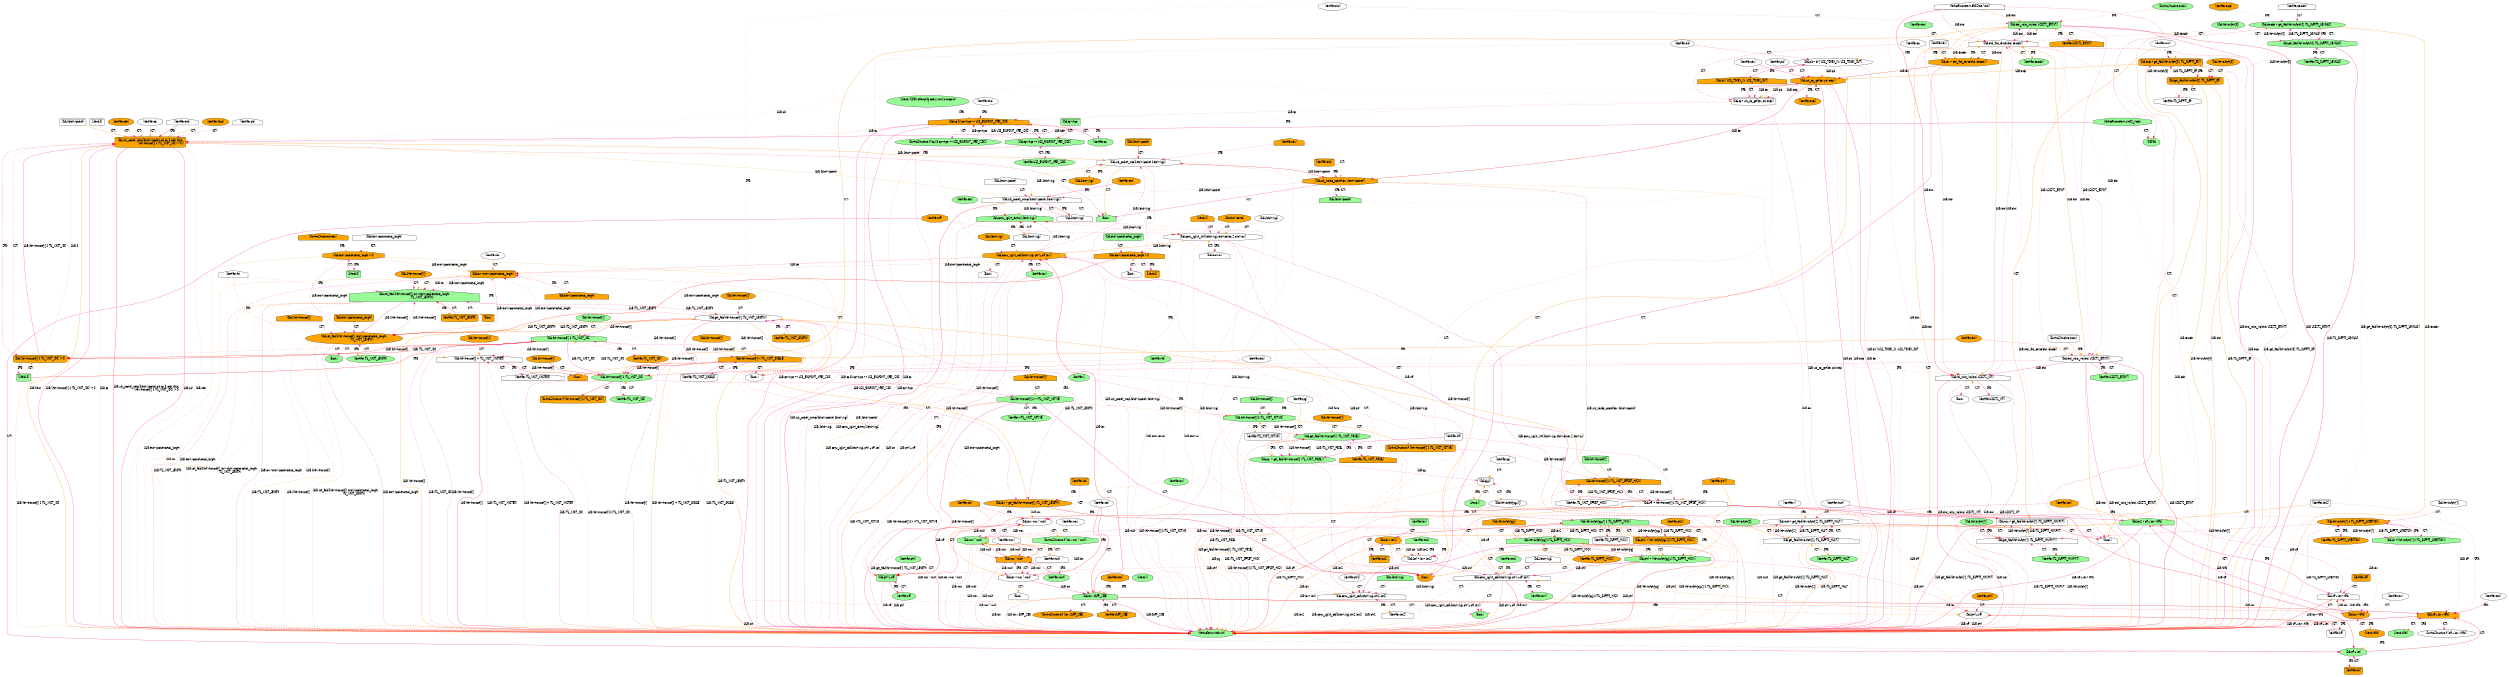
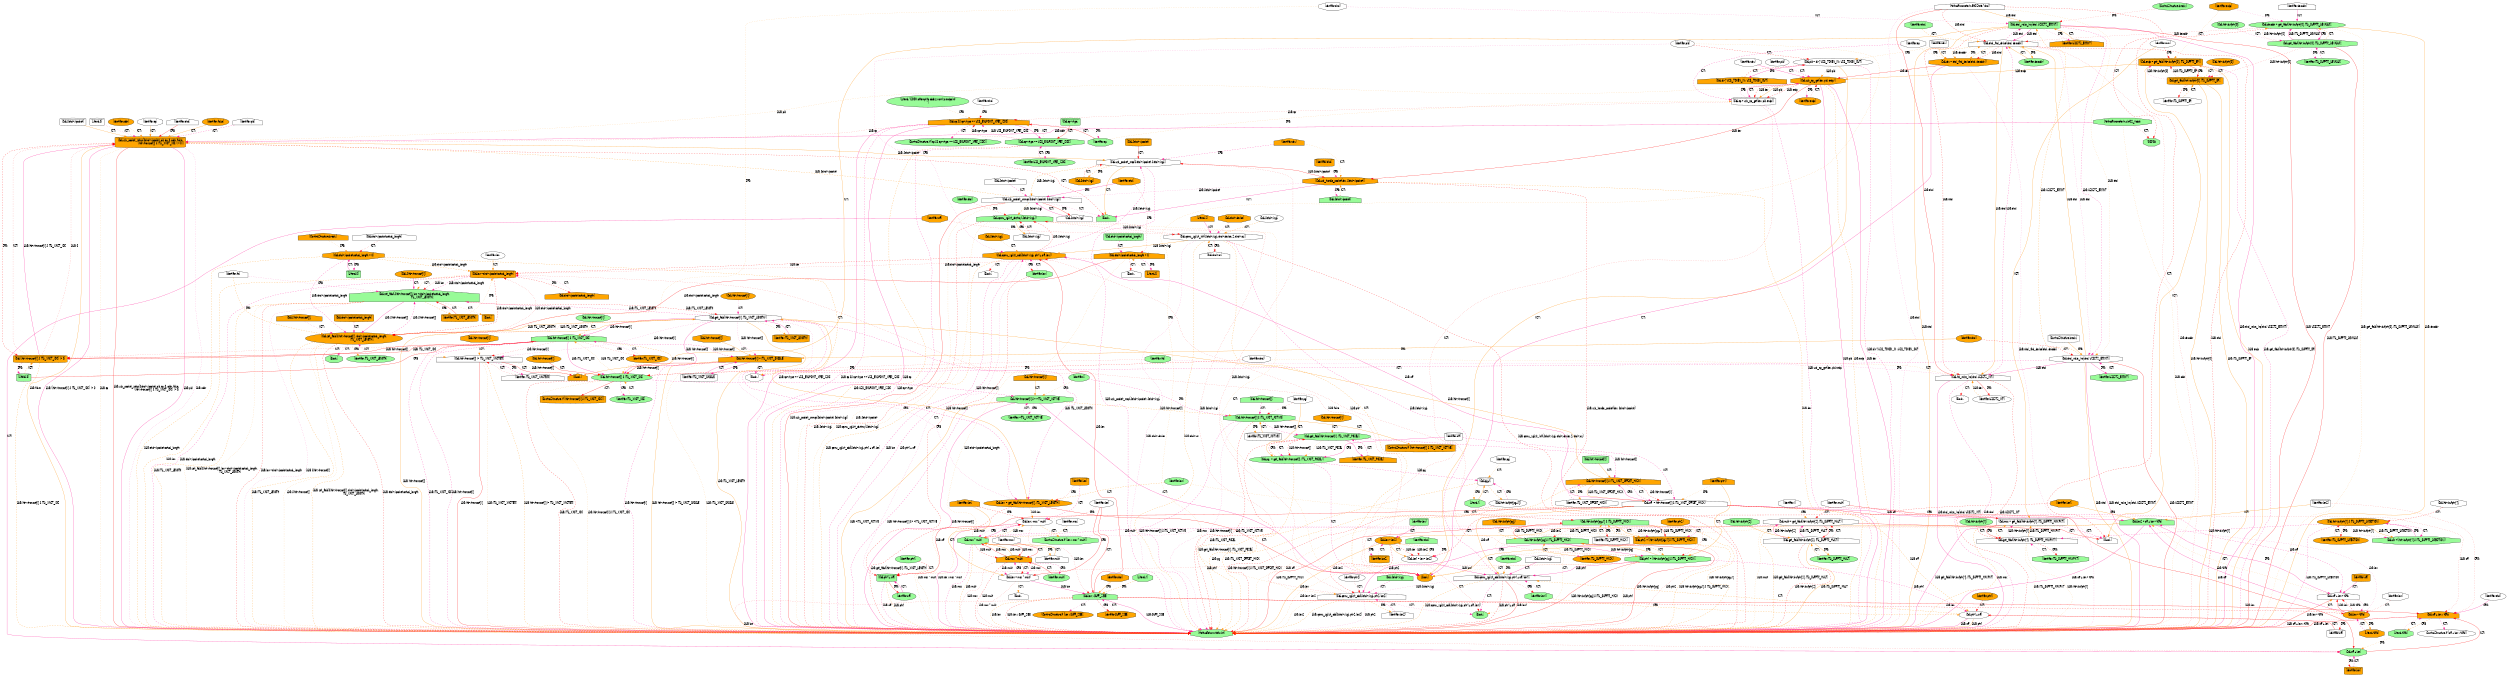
(1978, 388) -> (1978, 388)
(1526, 458) -> (1499, 447)
